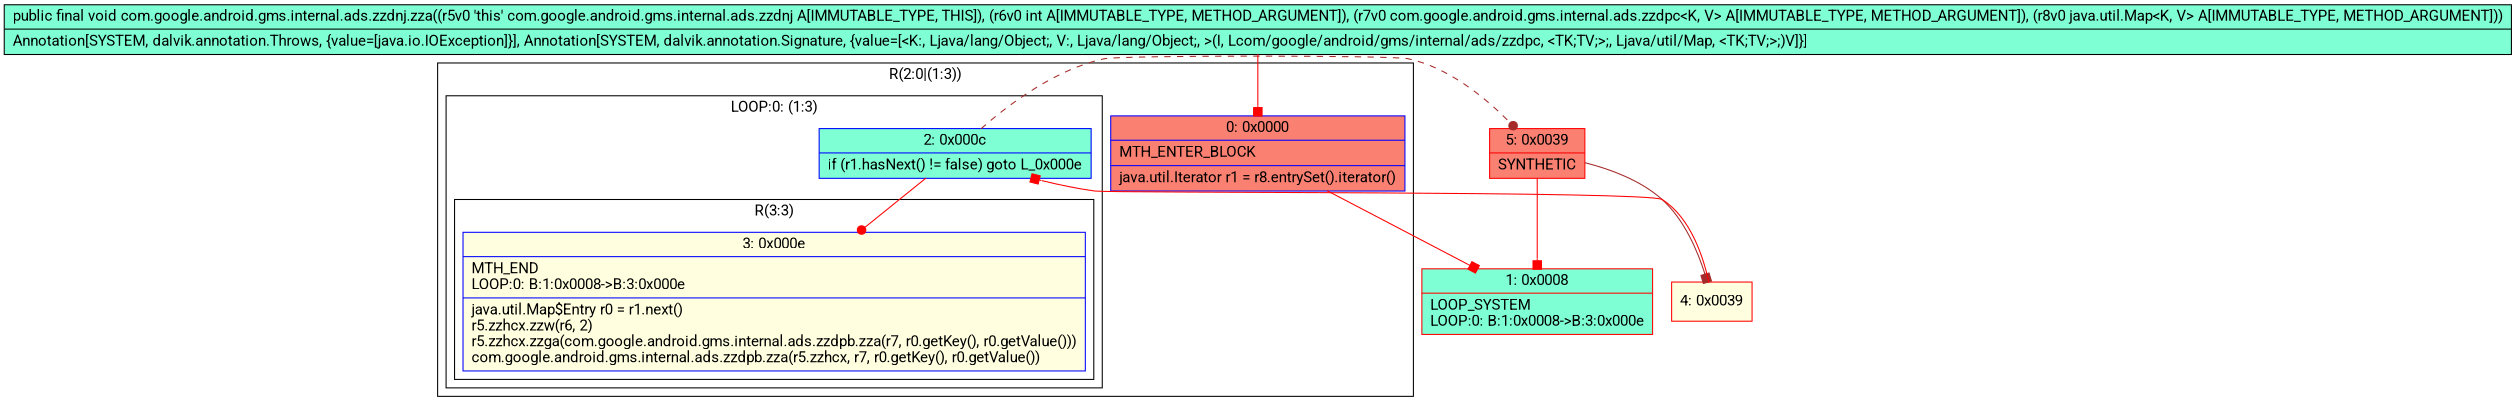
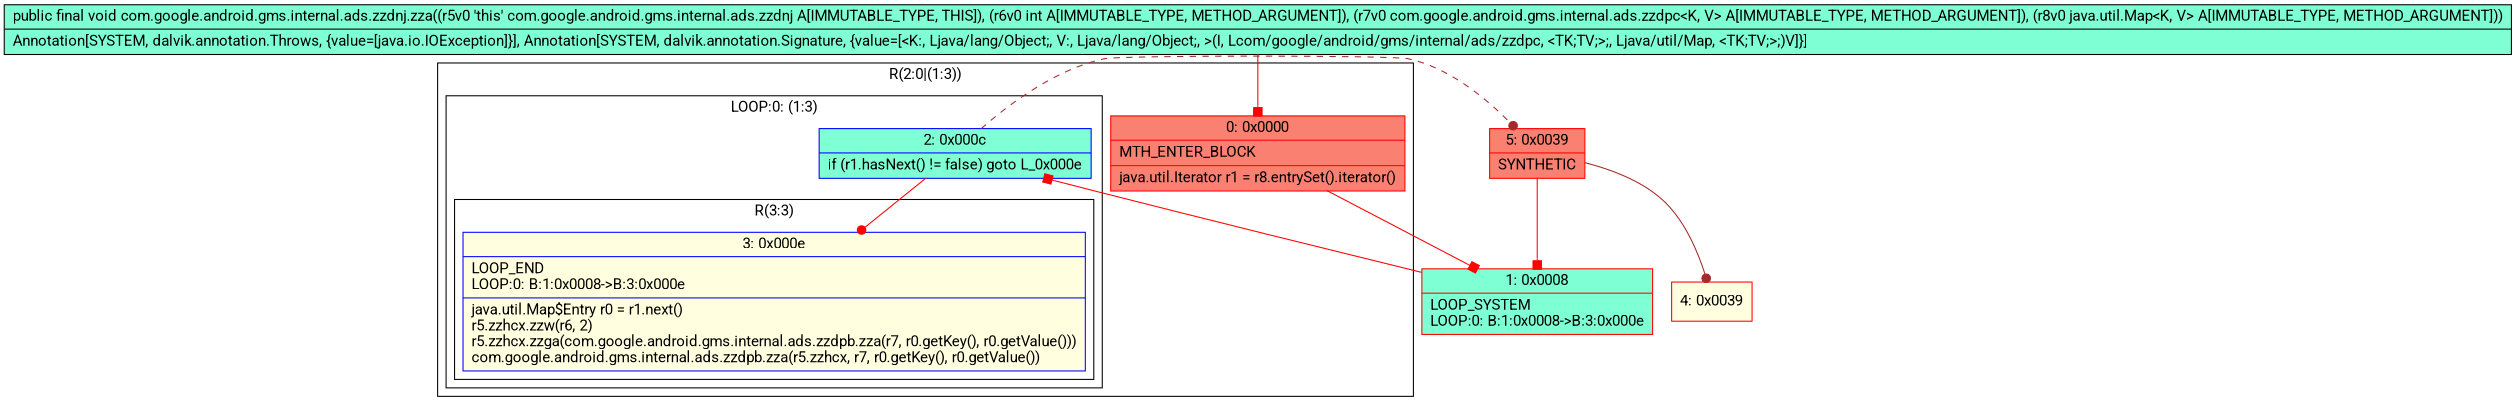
(1258, 153) -> (1258, 153)
(1652, 192) -> (1662, 200)
(1400, 193) -> (1238, 227)
(505, 269) -> (508, 269)
